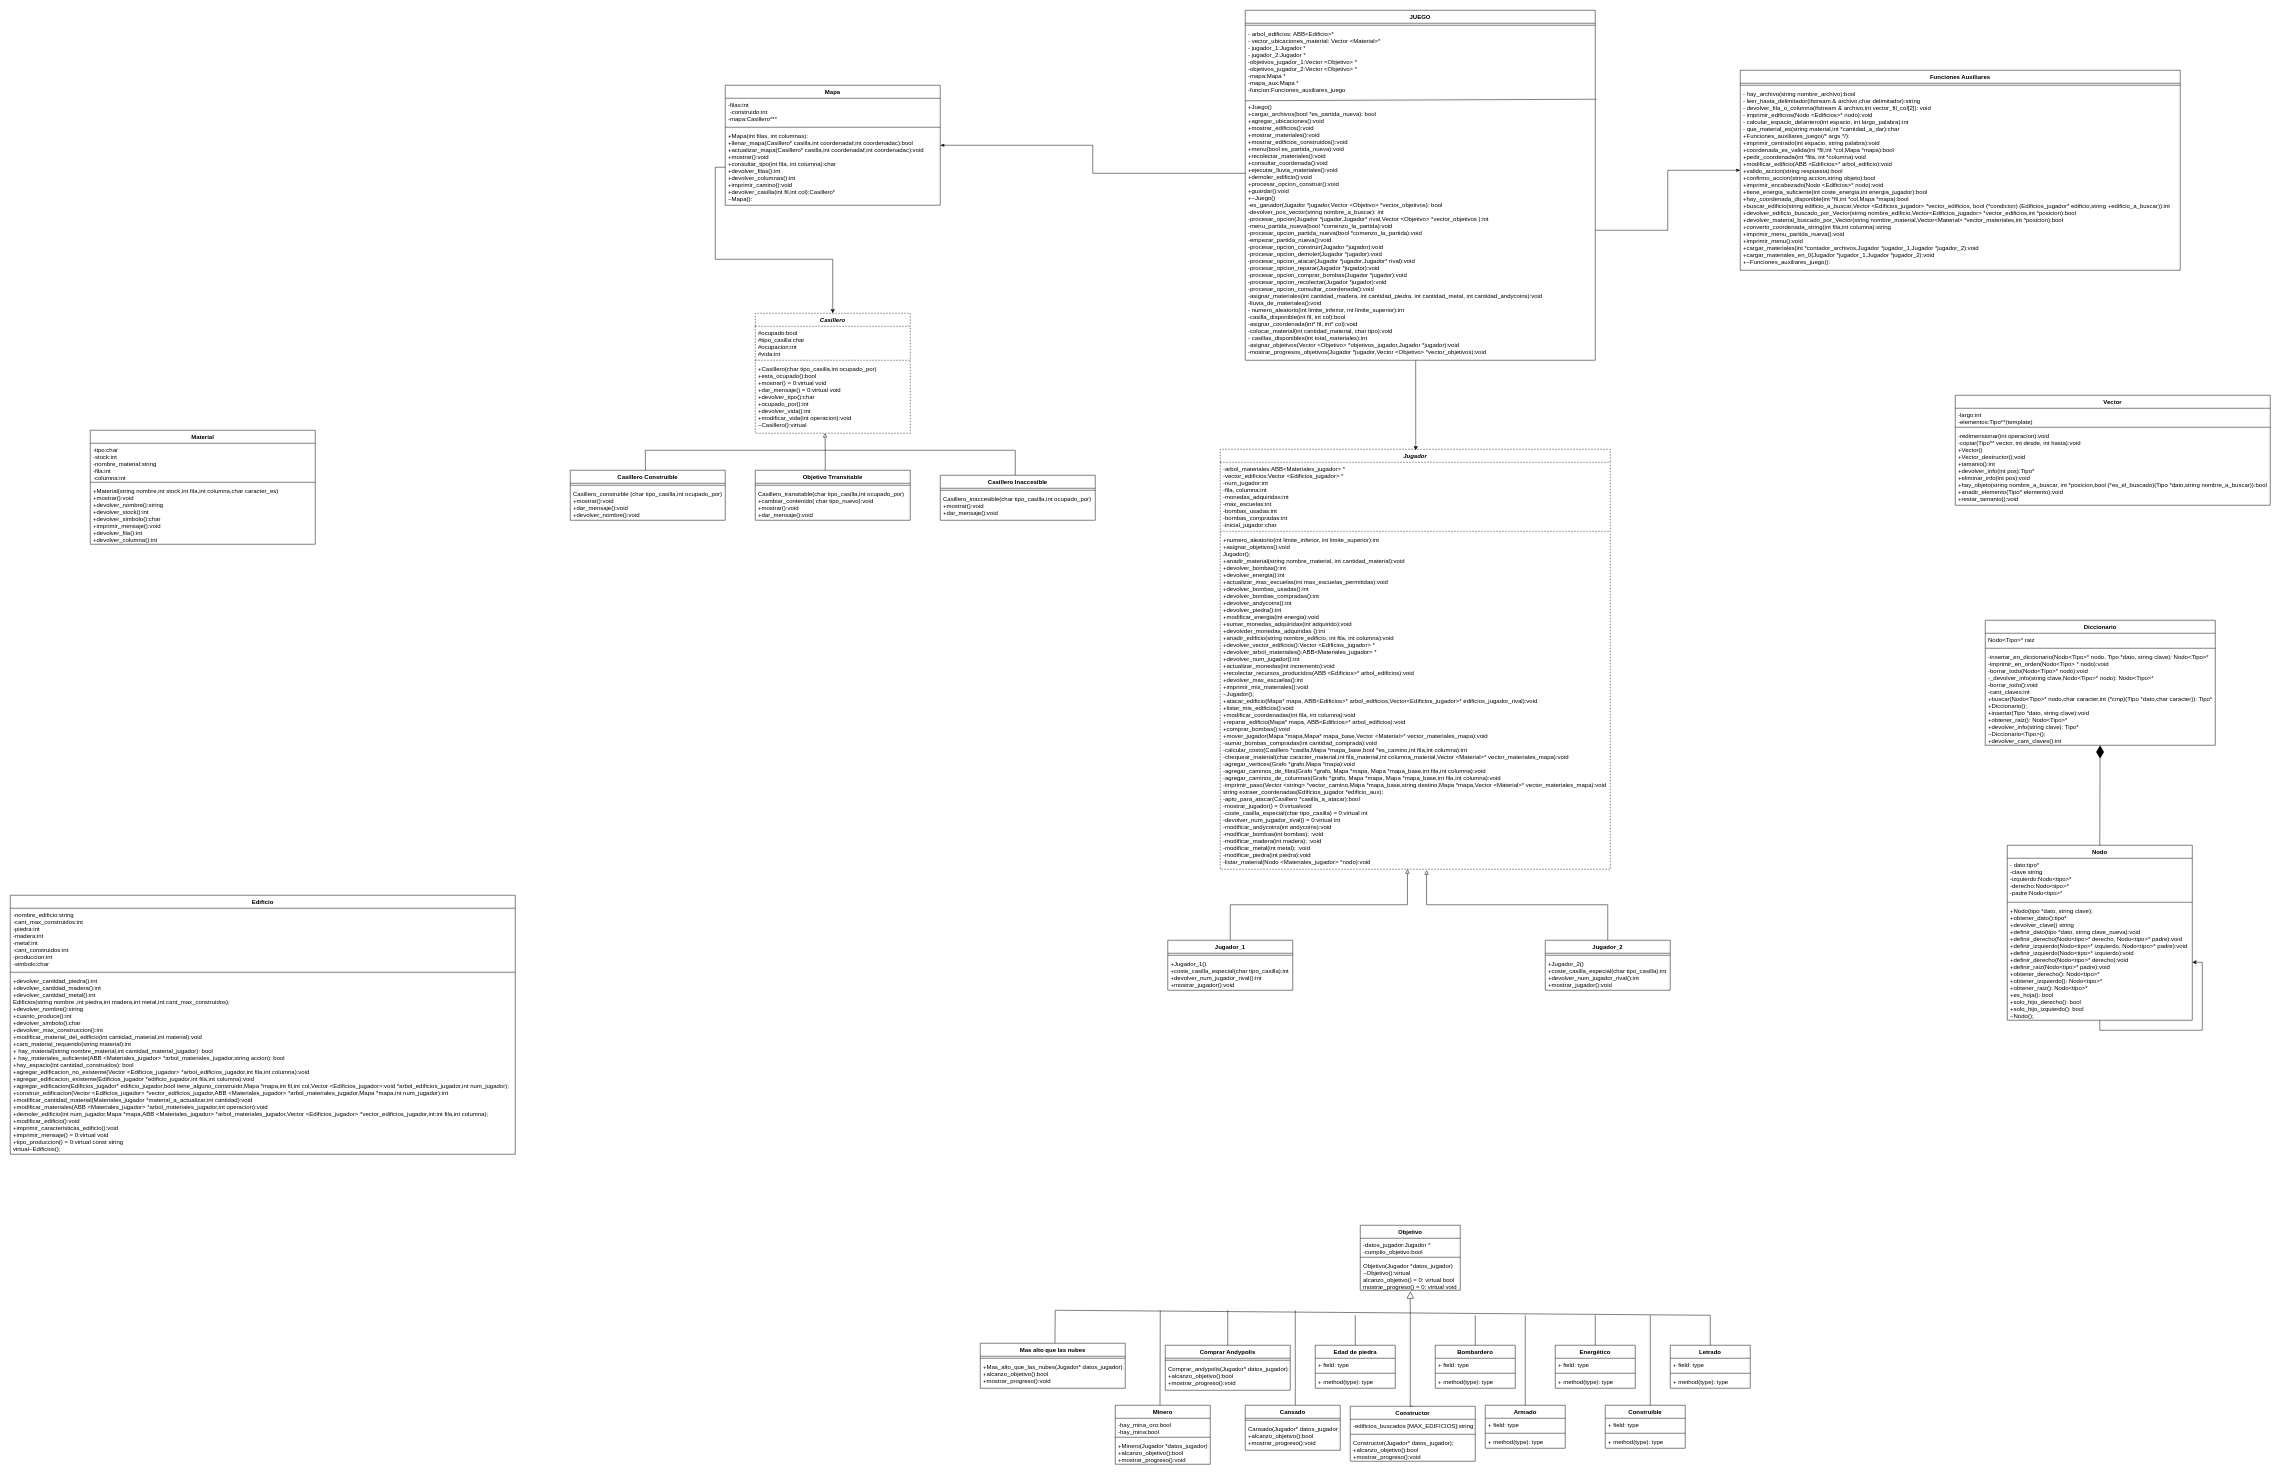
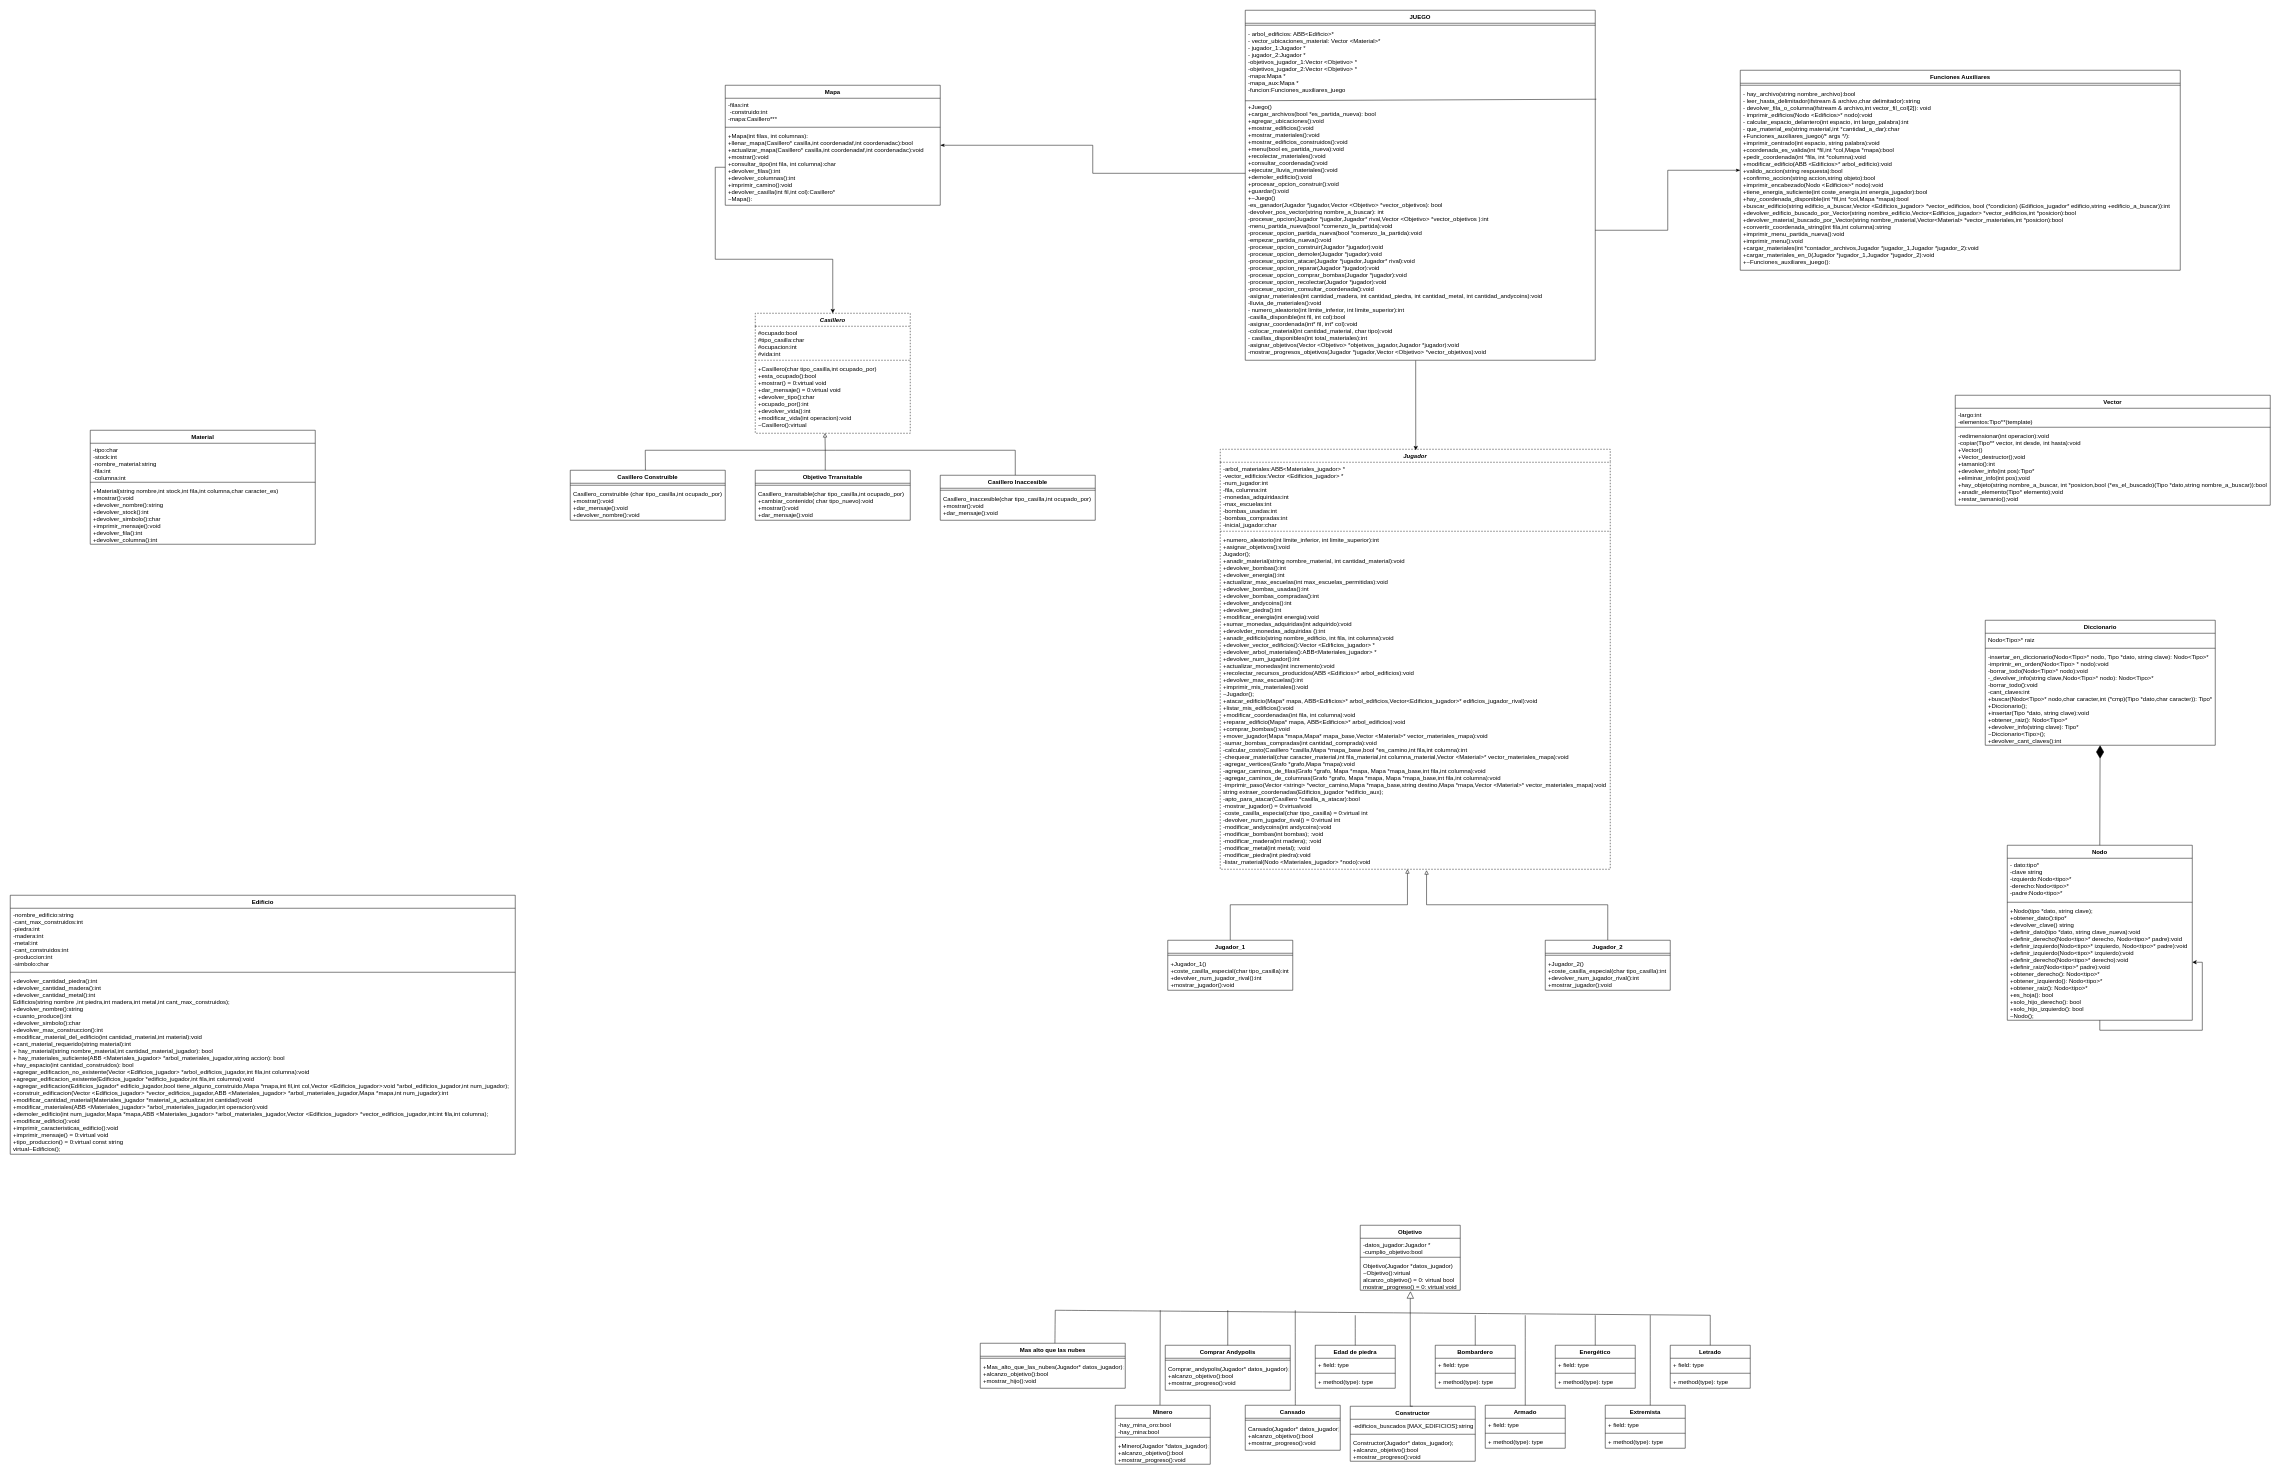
(1061, 1367) -> (1061, 1367)
(1645, 1412) -> (1645, 1412)
